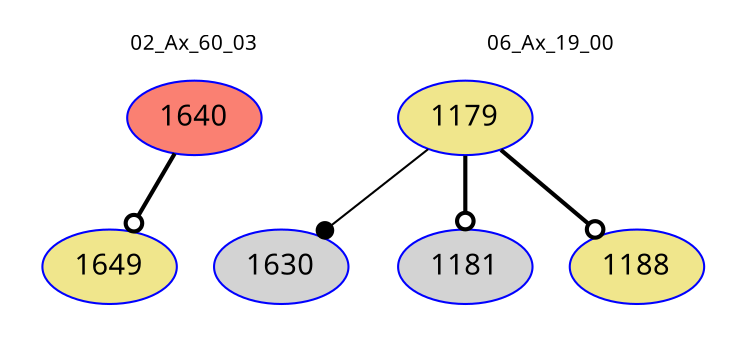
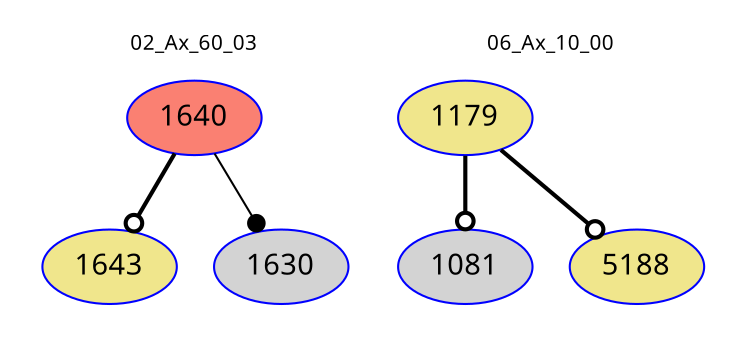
(551, 44) -> (551, 44)
(394, 176) -> (233, 185)
(110, 267) -> (110, 267)
(465, 267) -> (465, 267)
(637, 267) -> (637, 267)
